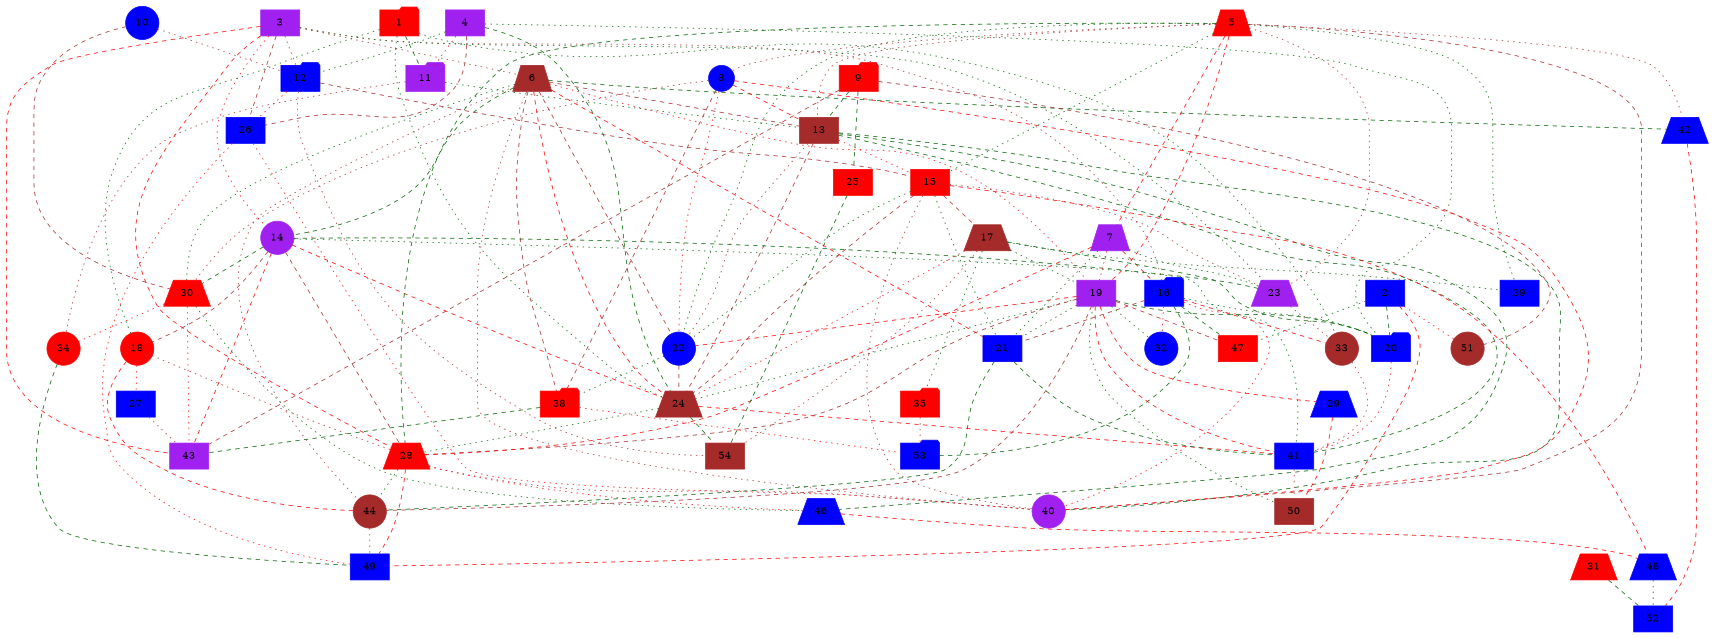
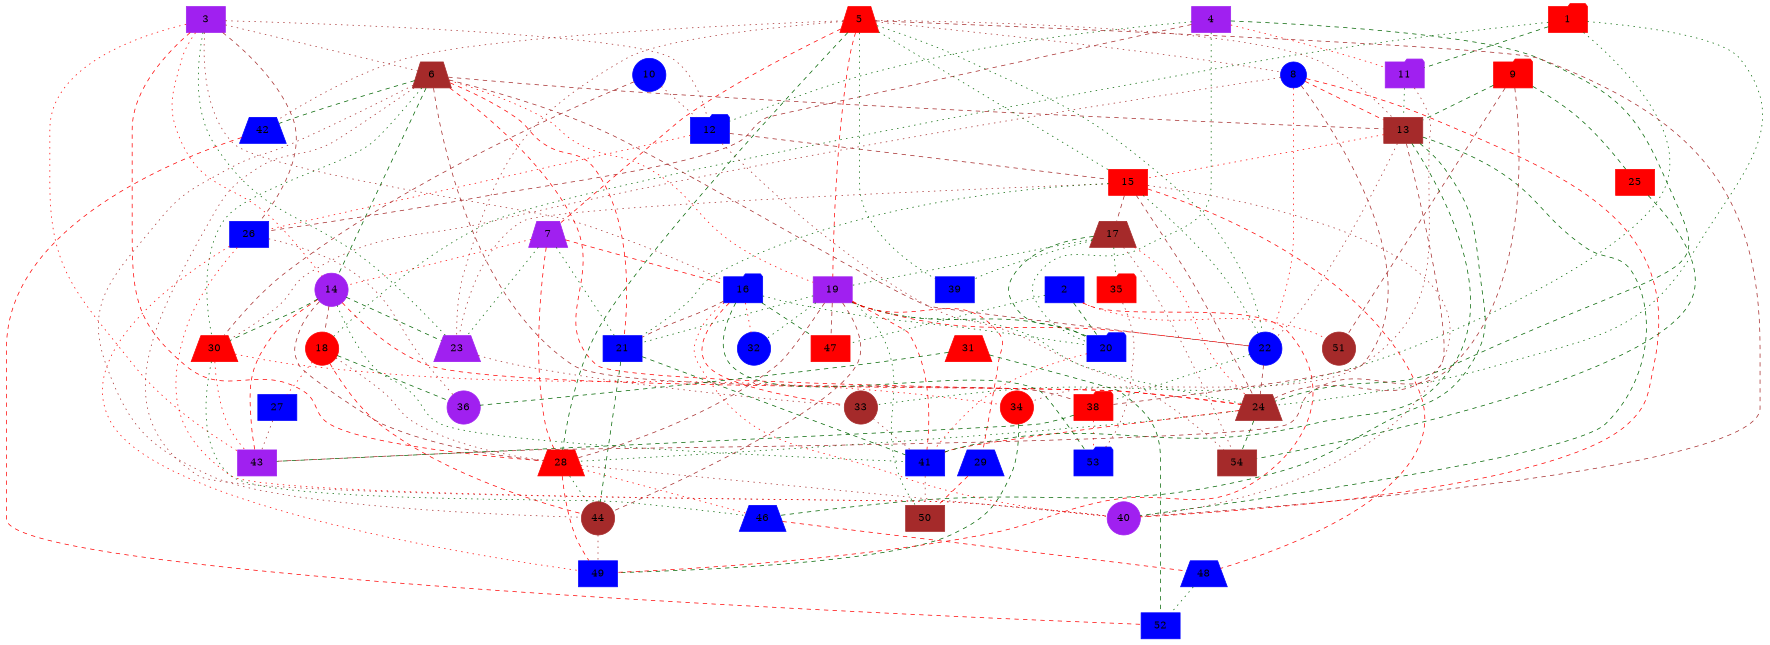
(6, 196) -> (54, 235)
(1104, 264) -> (439, 262)
none -> (464, 408)
